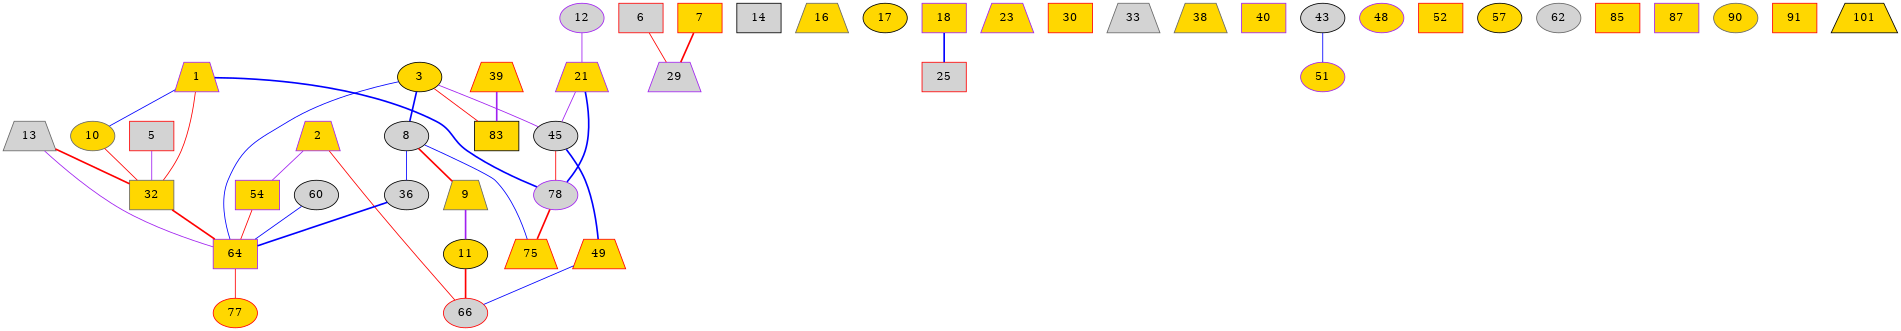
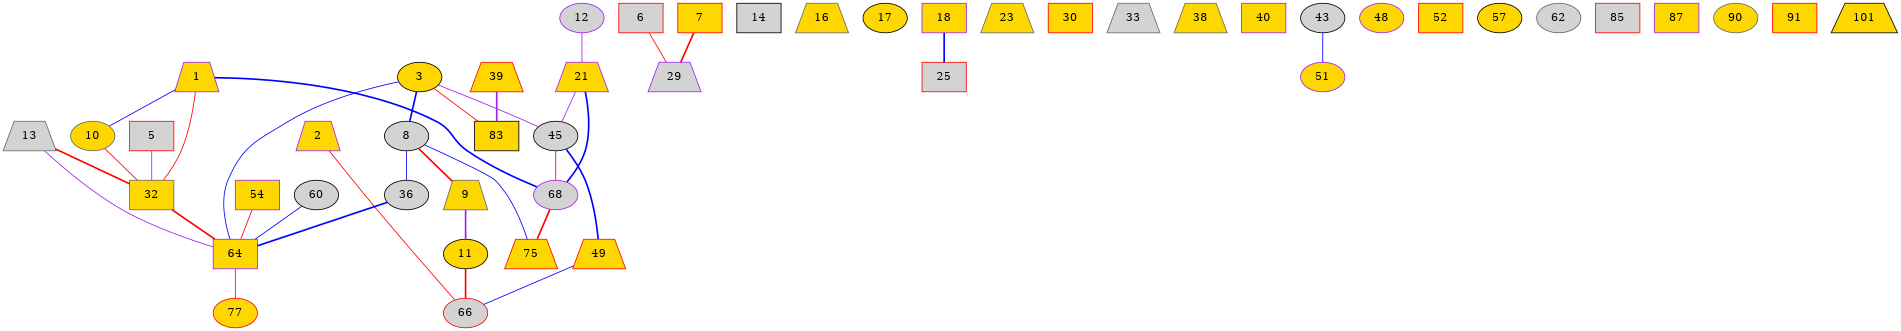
(1007, 18) -> (1007, 18)
(1618, 18) -> (1618, 18)
(288, 166) -> none
(556, 195) -> (556, 195)
